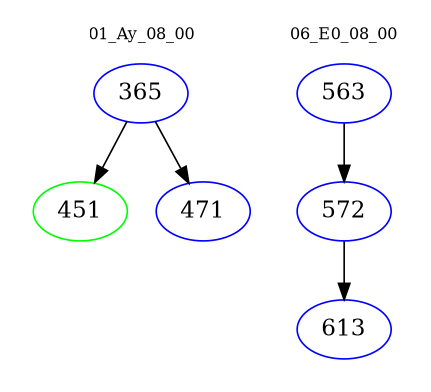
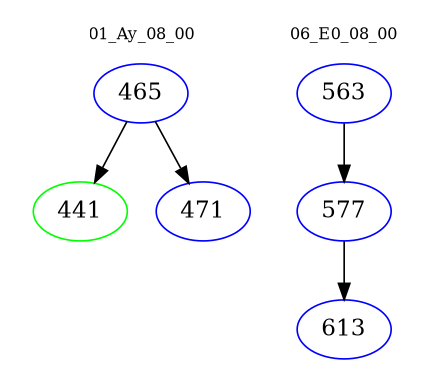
(141, 93) -> (141, 93)
(80, 211) -> (80, 211)
(344, 211) -> (344, 211)
